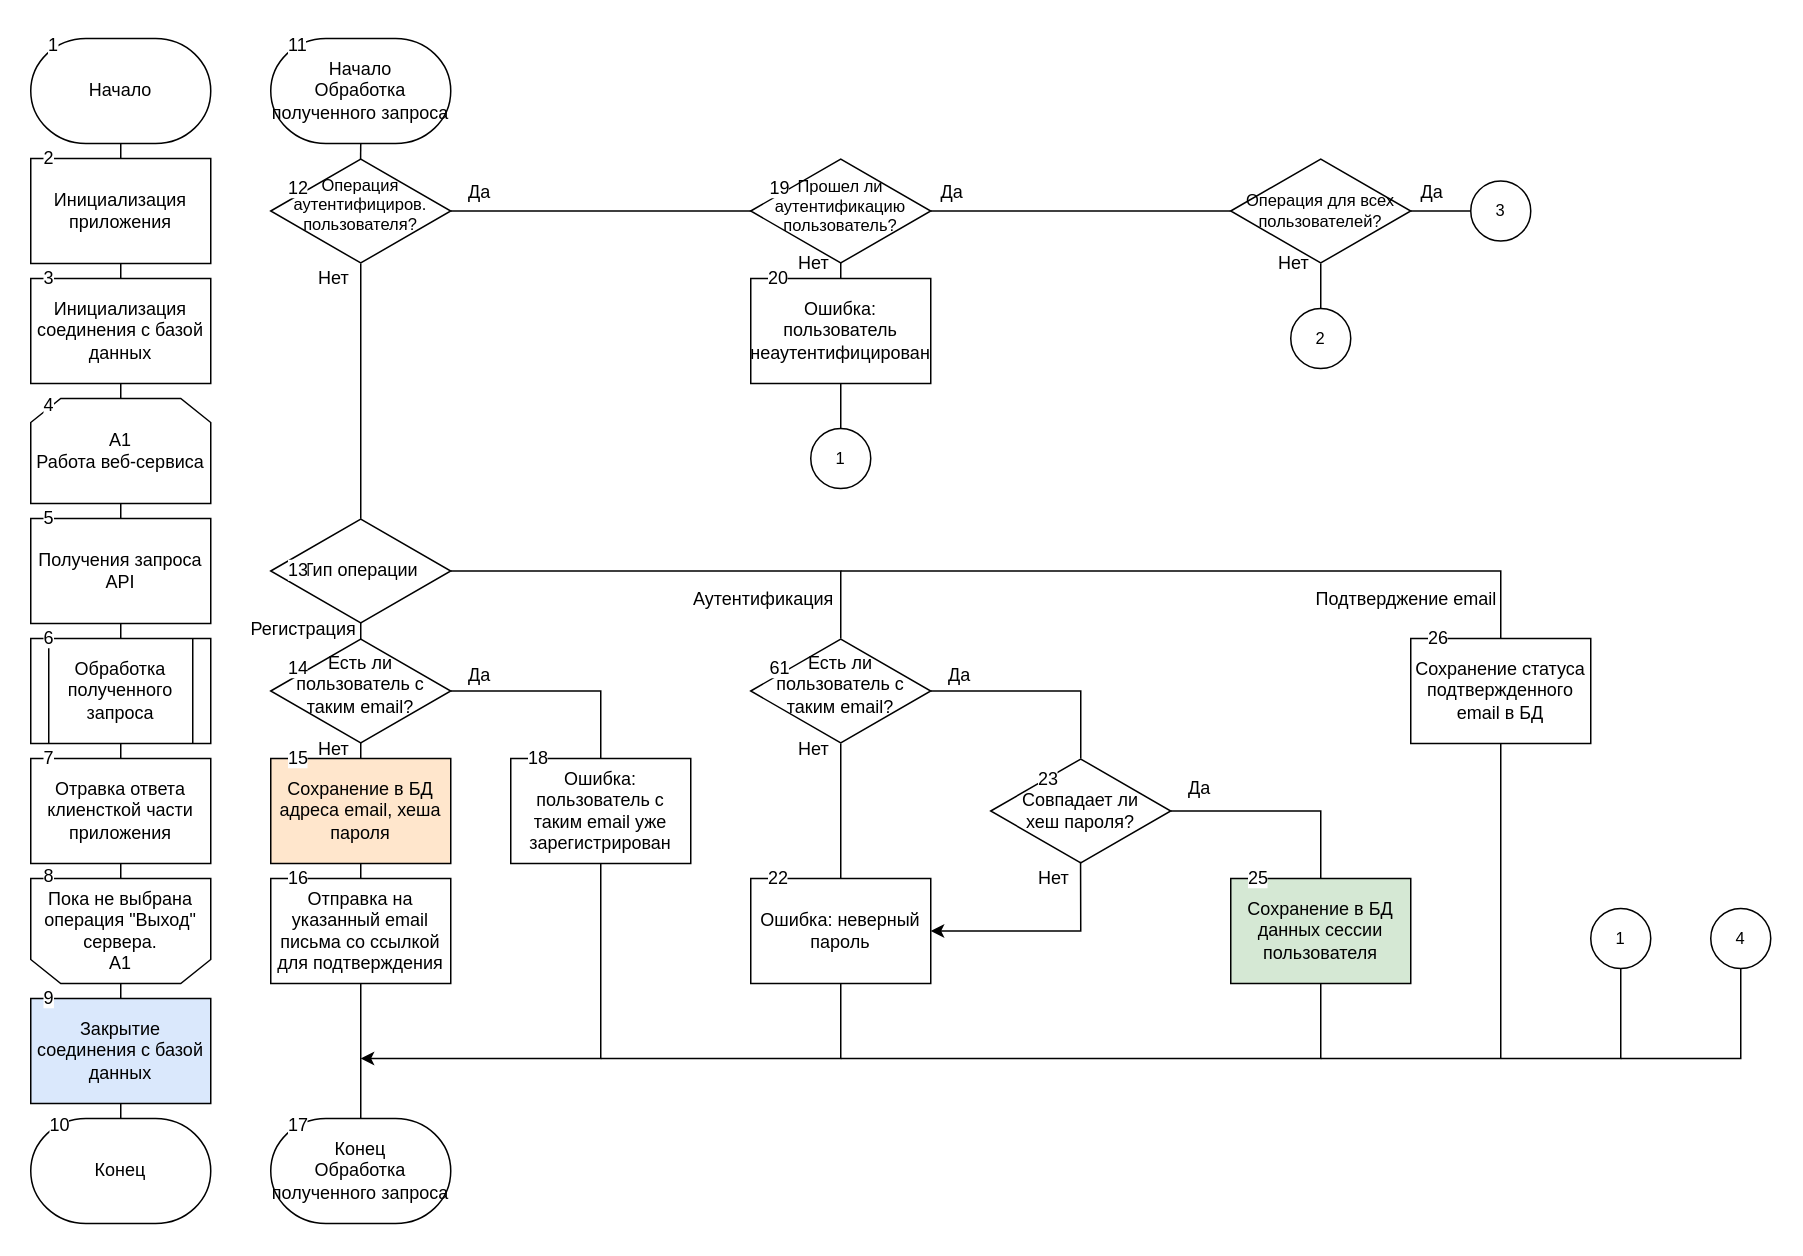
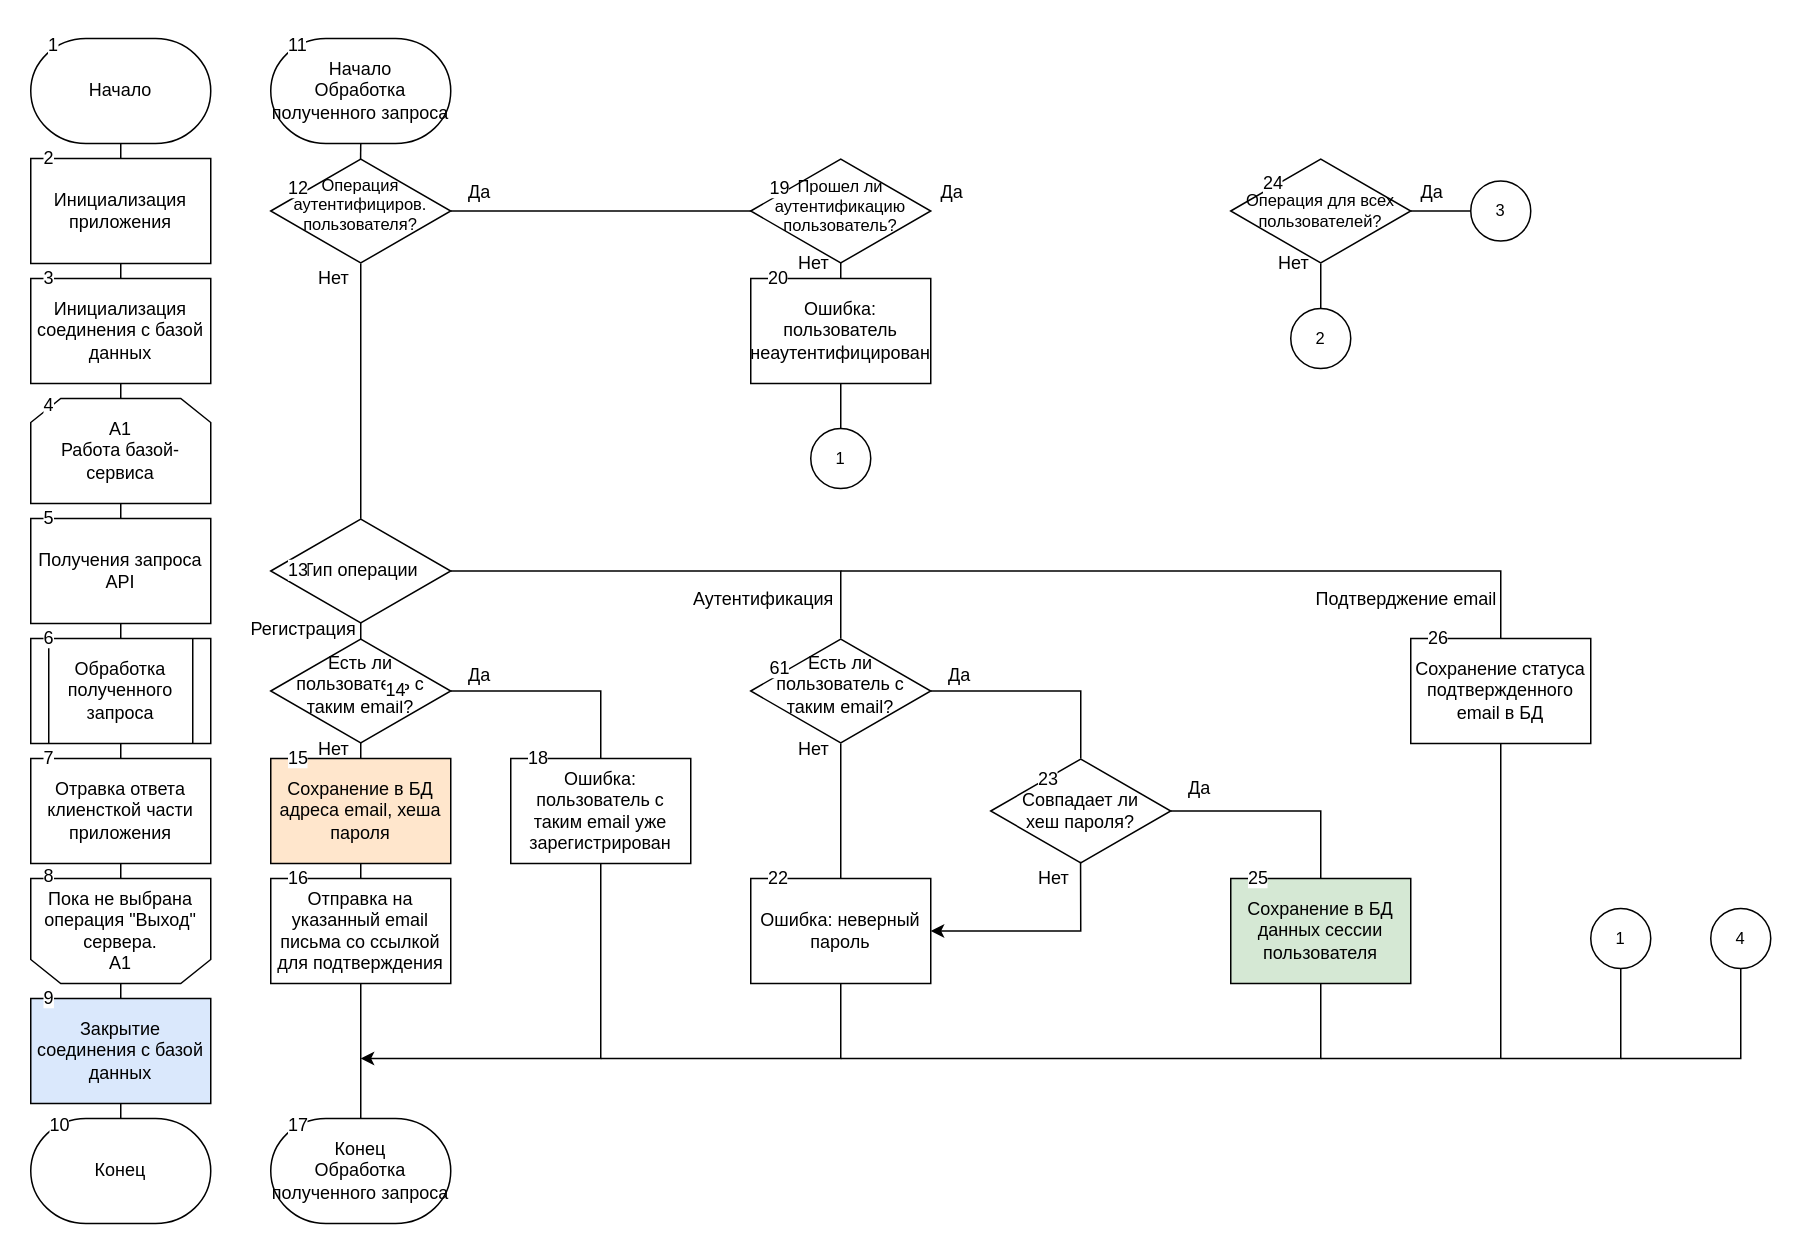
none -> (1283, 184)
(1081, 211) -> none
(121, 451) -> (121, 451)
(308, 668) -> (406, 691)
